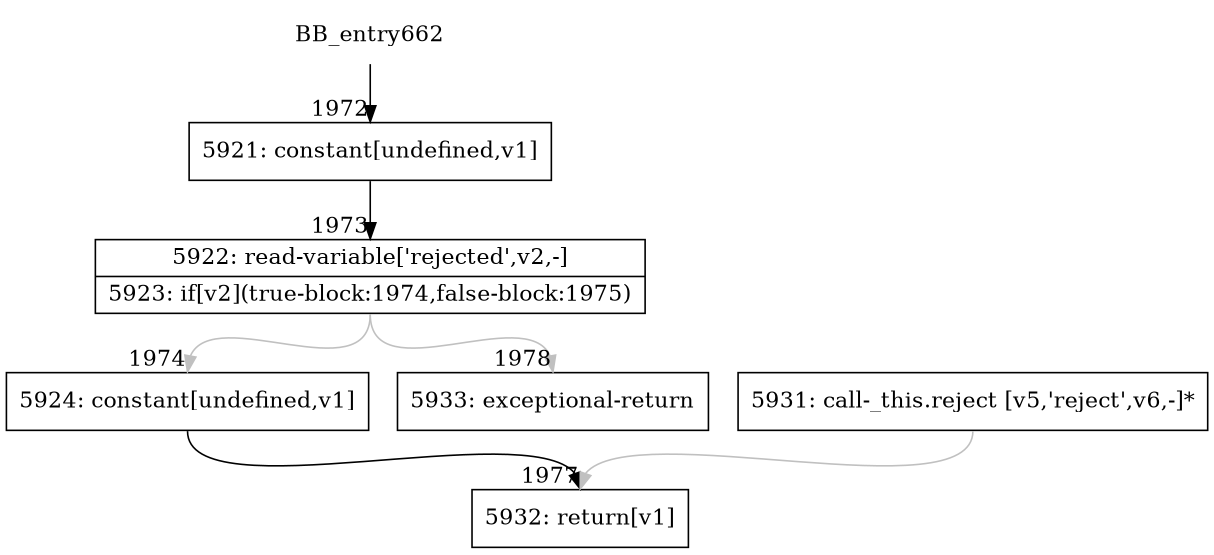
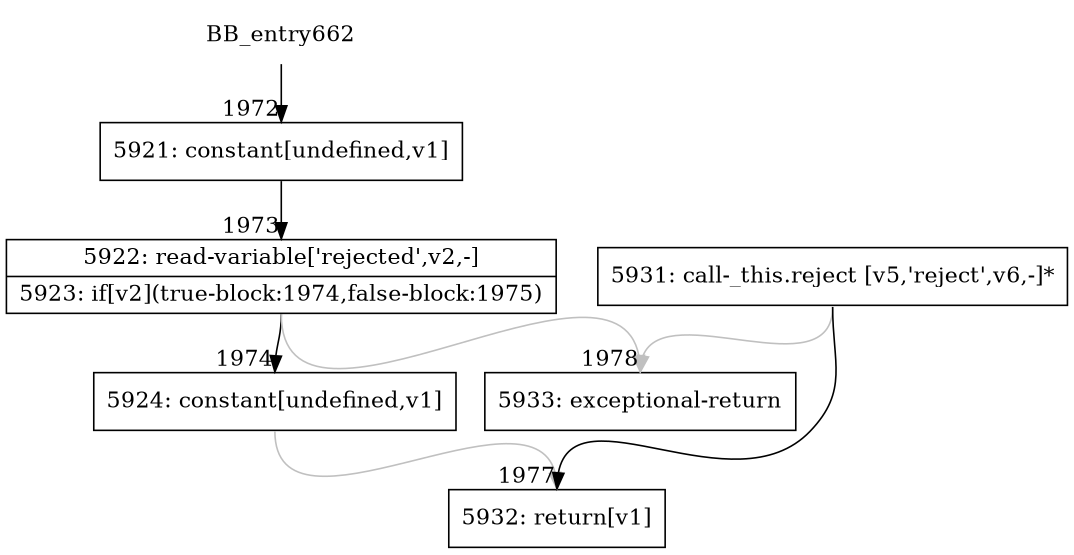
none -> (745, 340)
(287, 344) -> (279, 338)
(376, 461) -> (408, 462)
(784, 461) -> (745, 458)
